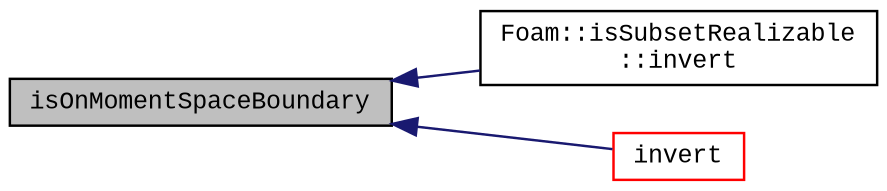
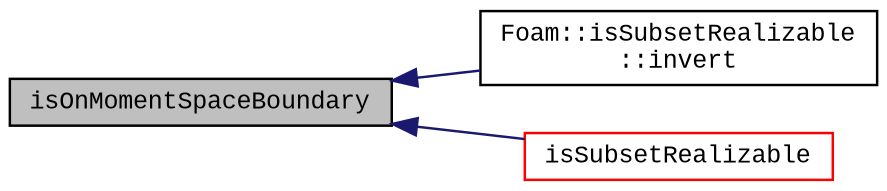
(679, 156) -> (679, 156)
